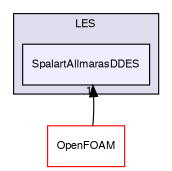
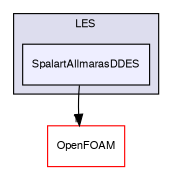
(94, 111) -> (79, 101)
